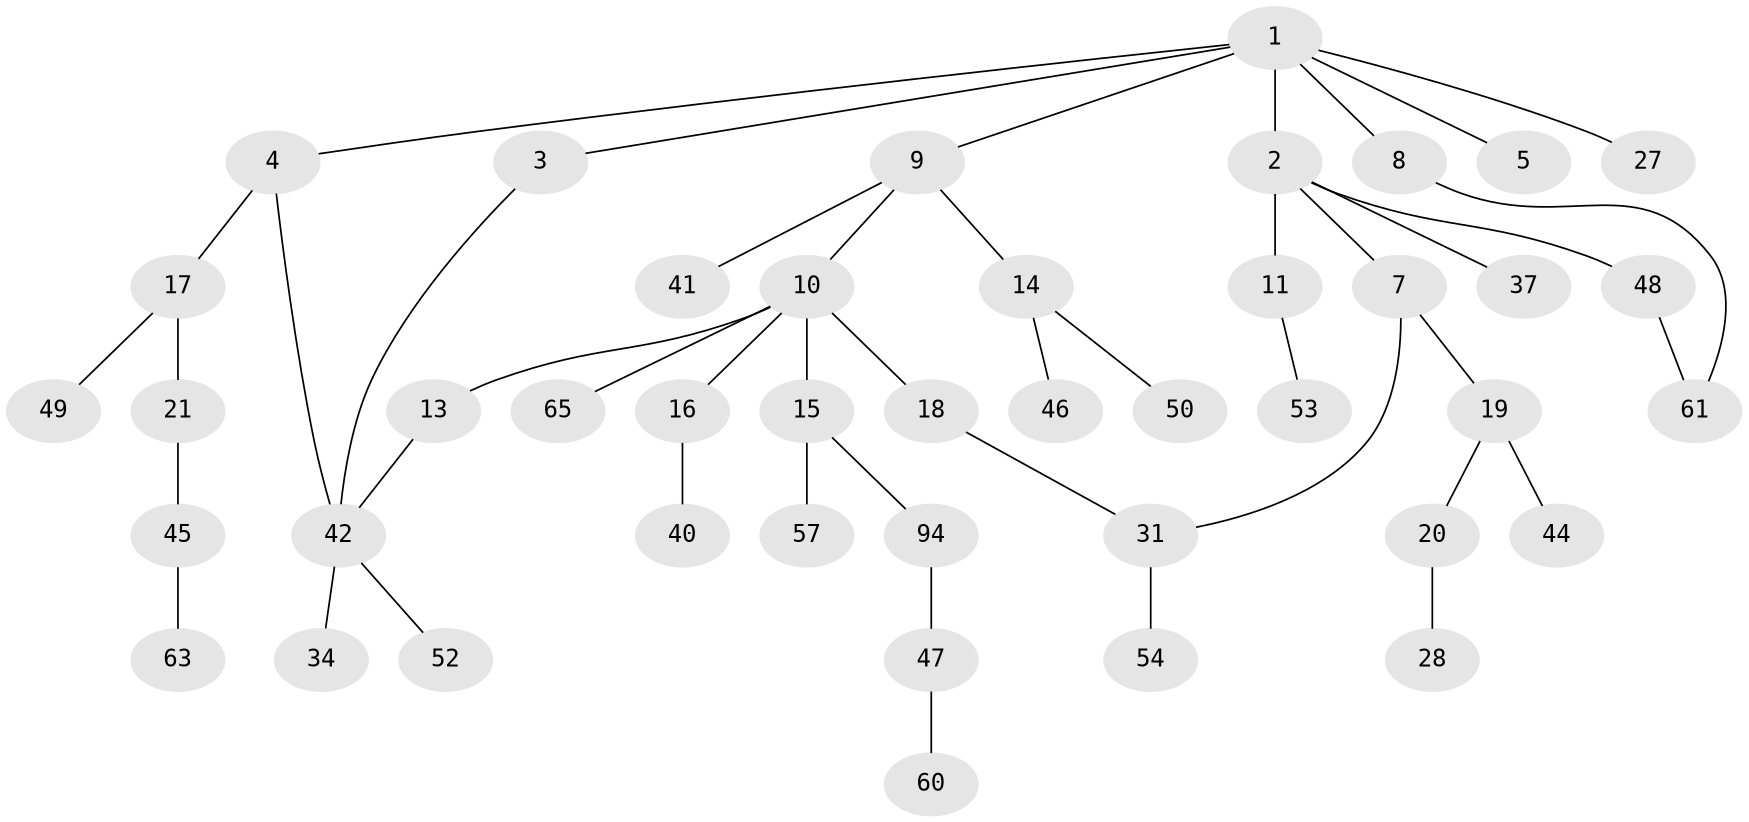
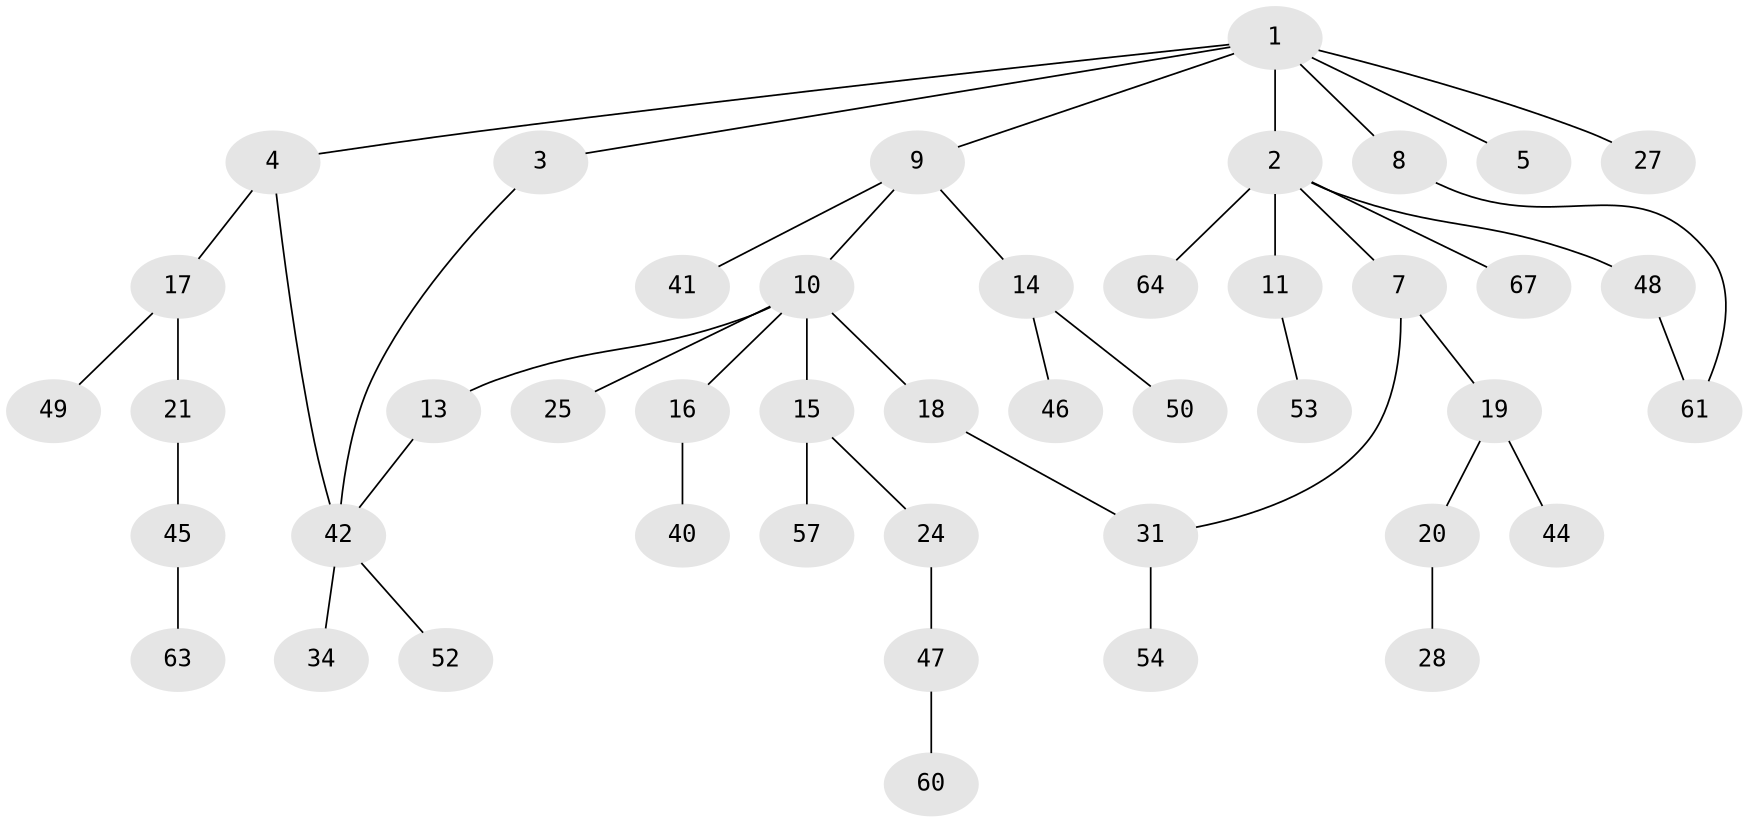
none -> (1151, 287)
(1524, 287) -> (1524, 287)
(558, 411) -> (558, 411)
(931, 536) -> (931, 536)
